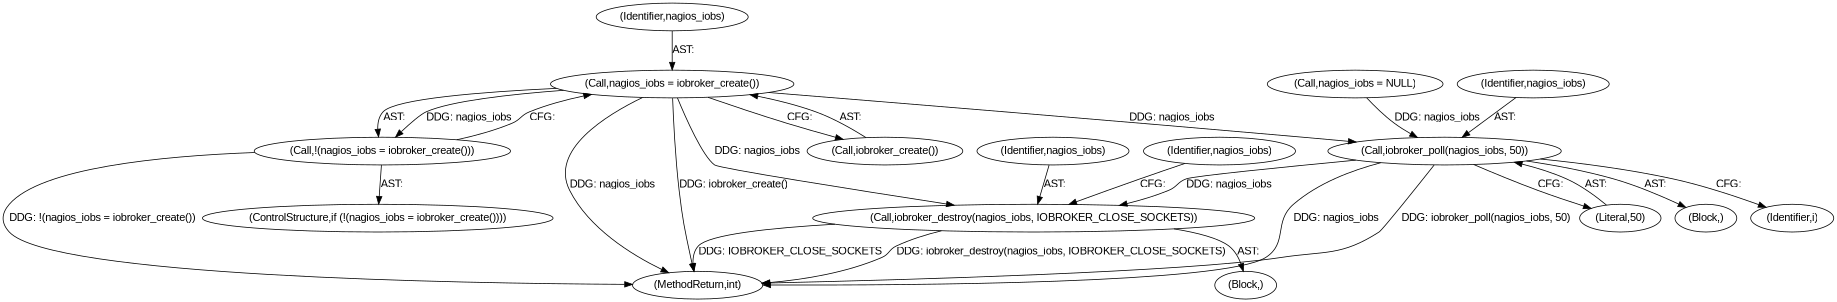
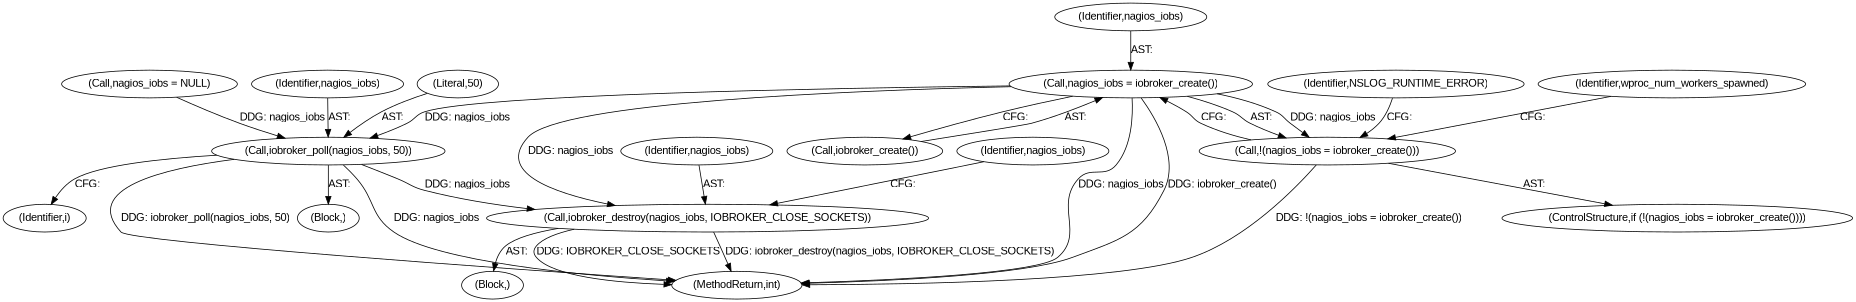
none -> (1396, 84)
none -> (1672, 84)
(1528, 187) -> none
